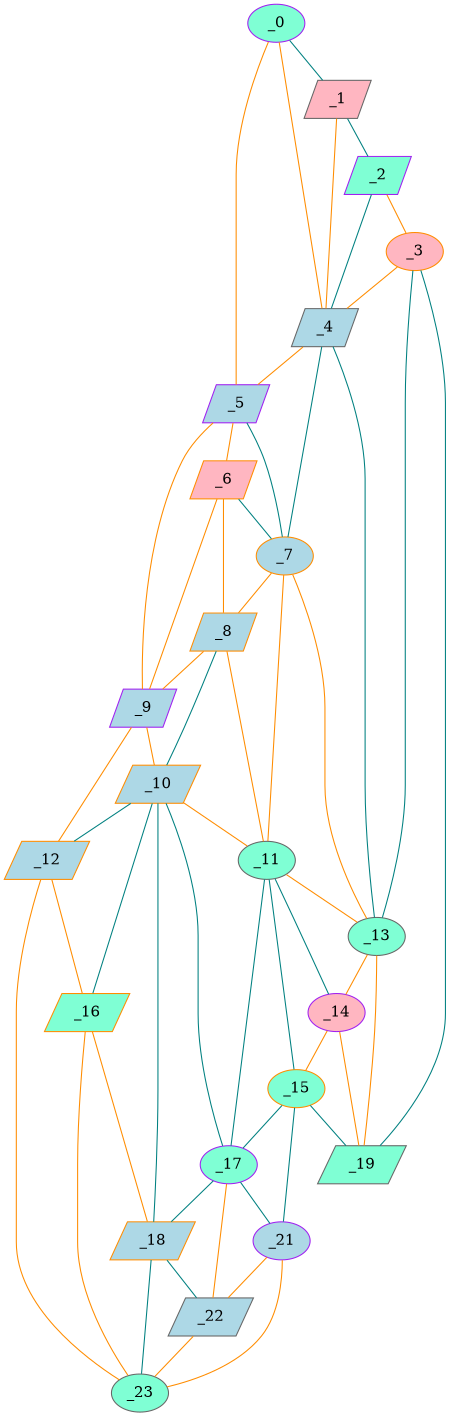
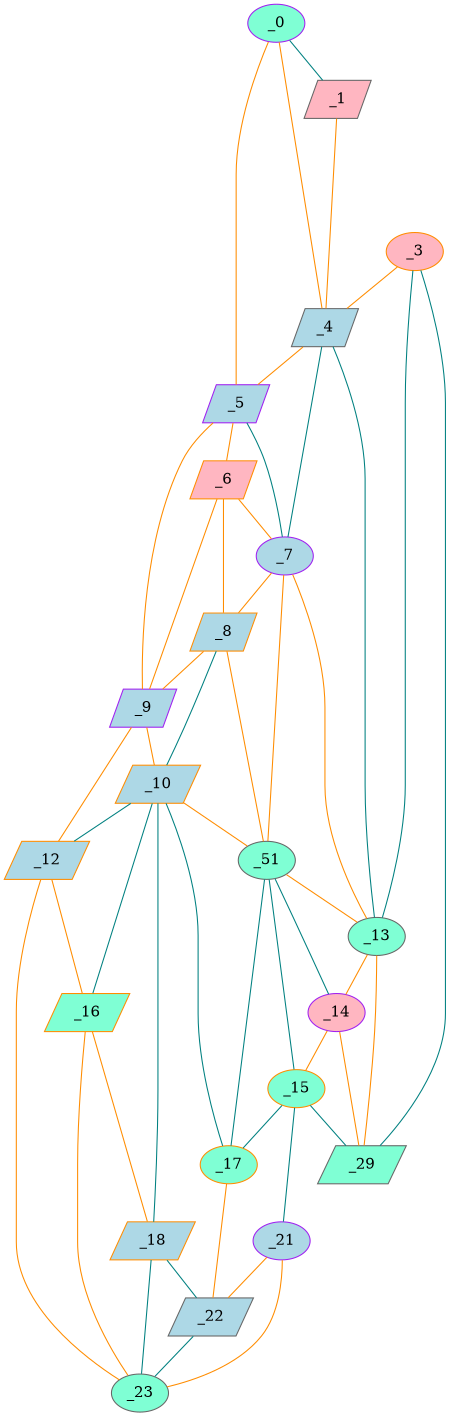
(378, 175) -> none
(255, 519) -> (255, 519)
(285, 556) -> (285, 556)
(267, 860) -> (267, 860)
(229, 1165) -> (229, 1165)
(362, 1165) -> (362, 1165)
(192, 1201) -> none
(255, 1203) -> none
(174, 1356) -> (174, 1356)
